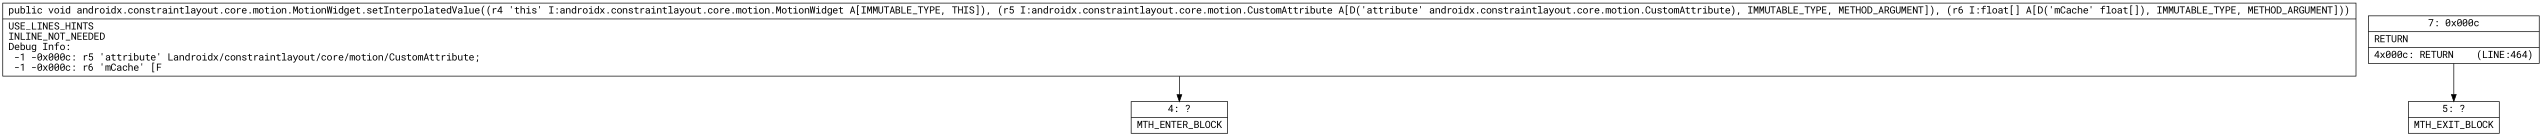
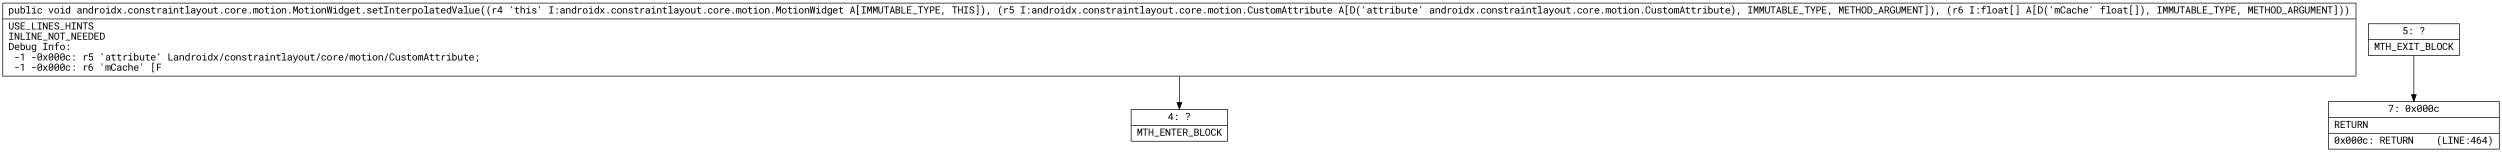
(2454, 55) -> (2414, 141)
(2454, 79) -> (2414, 75)
